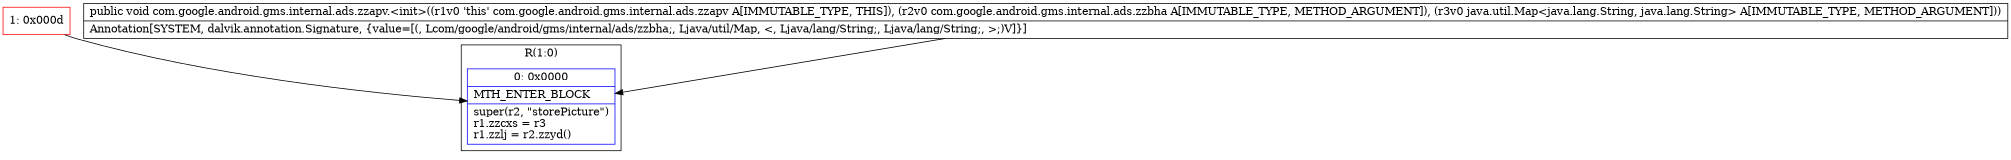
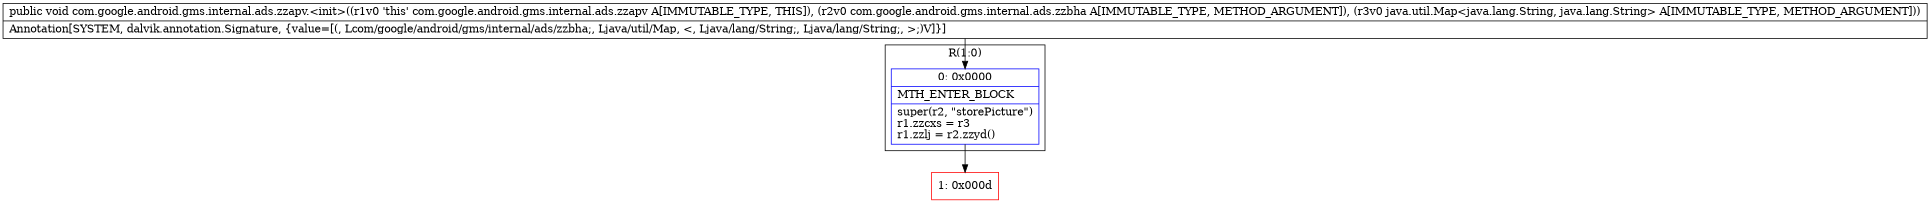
(260, 77) -> (965, 155)
